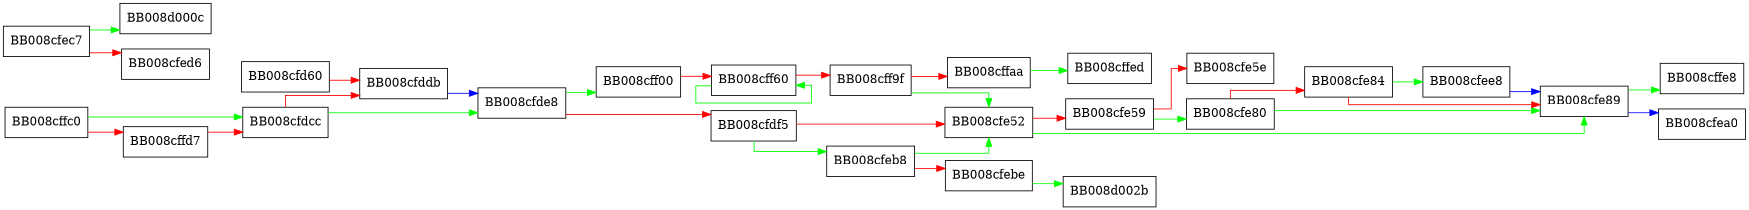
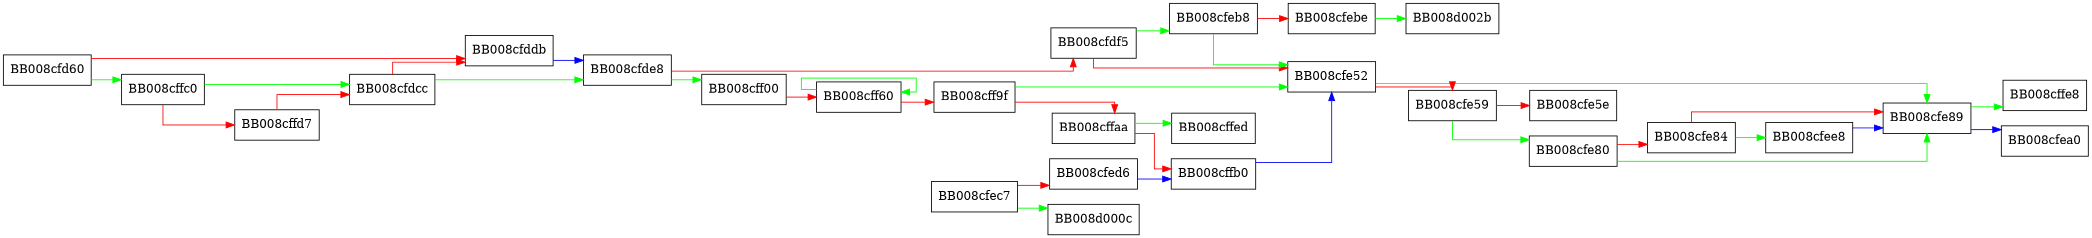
none -> (102, 80)
none -> (1213, 174)
